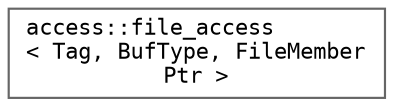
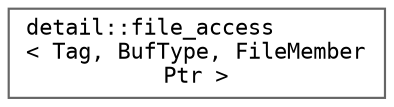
(197, 53) -> (197, 53)
